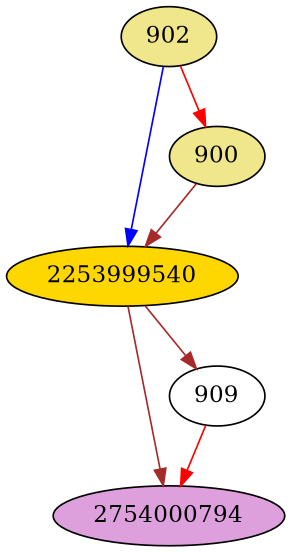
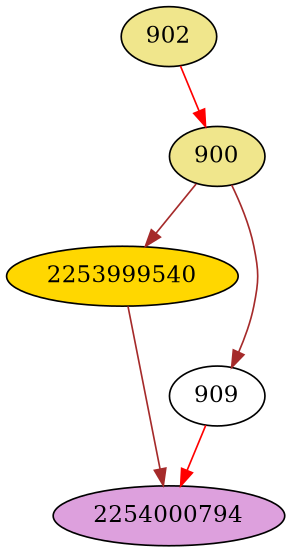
(147, 148) -> none
(166, 331) -> (257, 268)
(169, 516) -> (169, 516)
